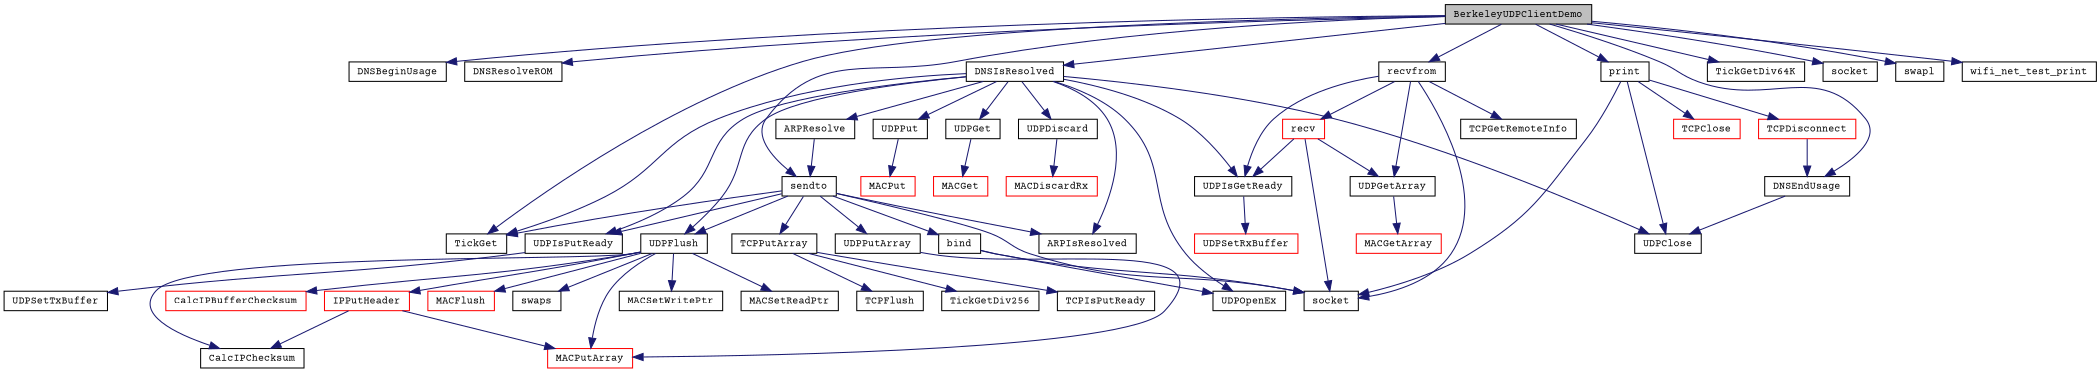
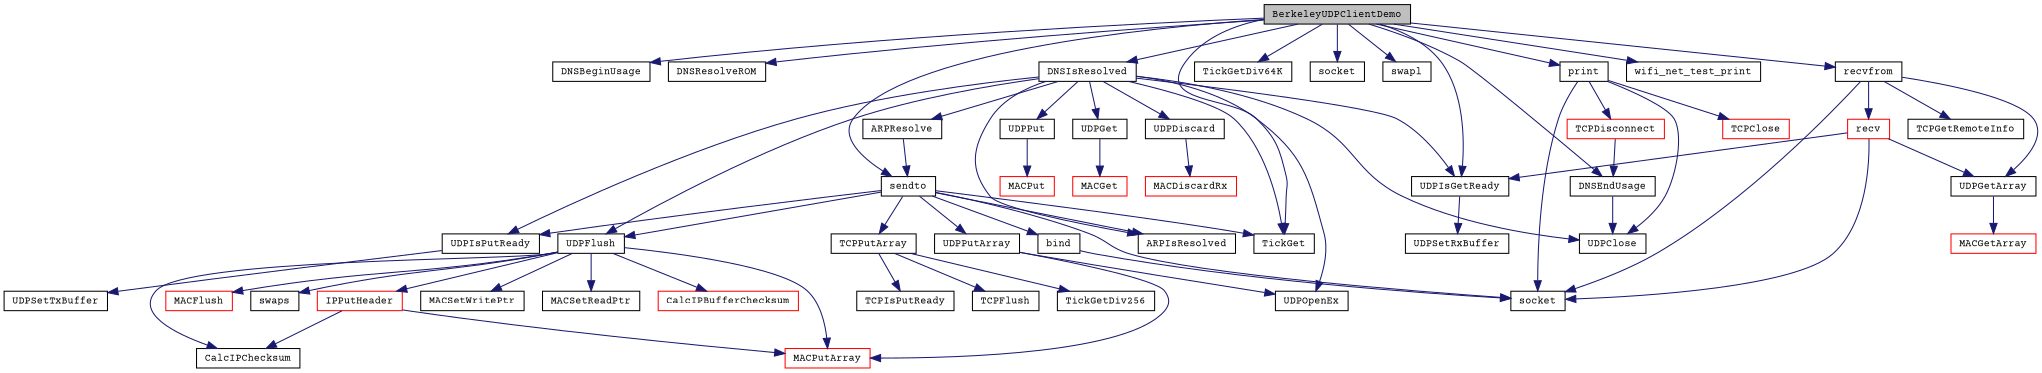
(1298, 102) -> (1450, 77)
(1246, 244) -> (1457, 244)
(1092, 271) -> (1142, 273)
